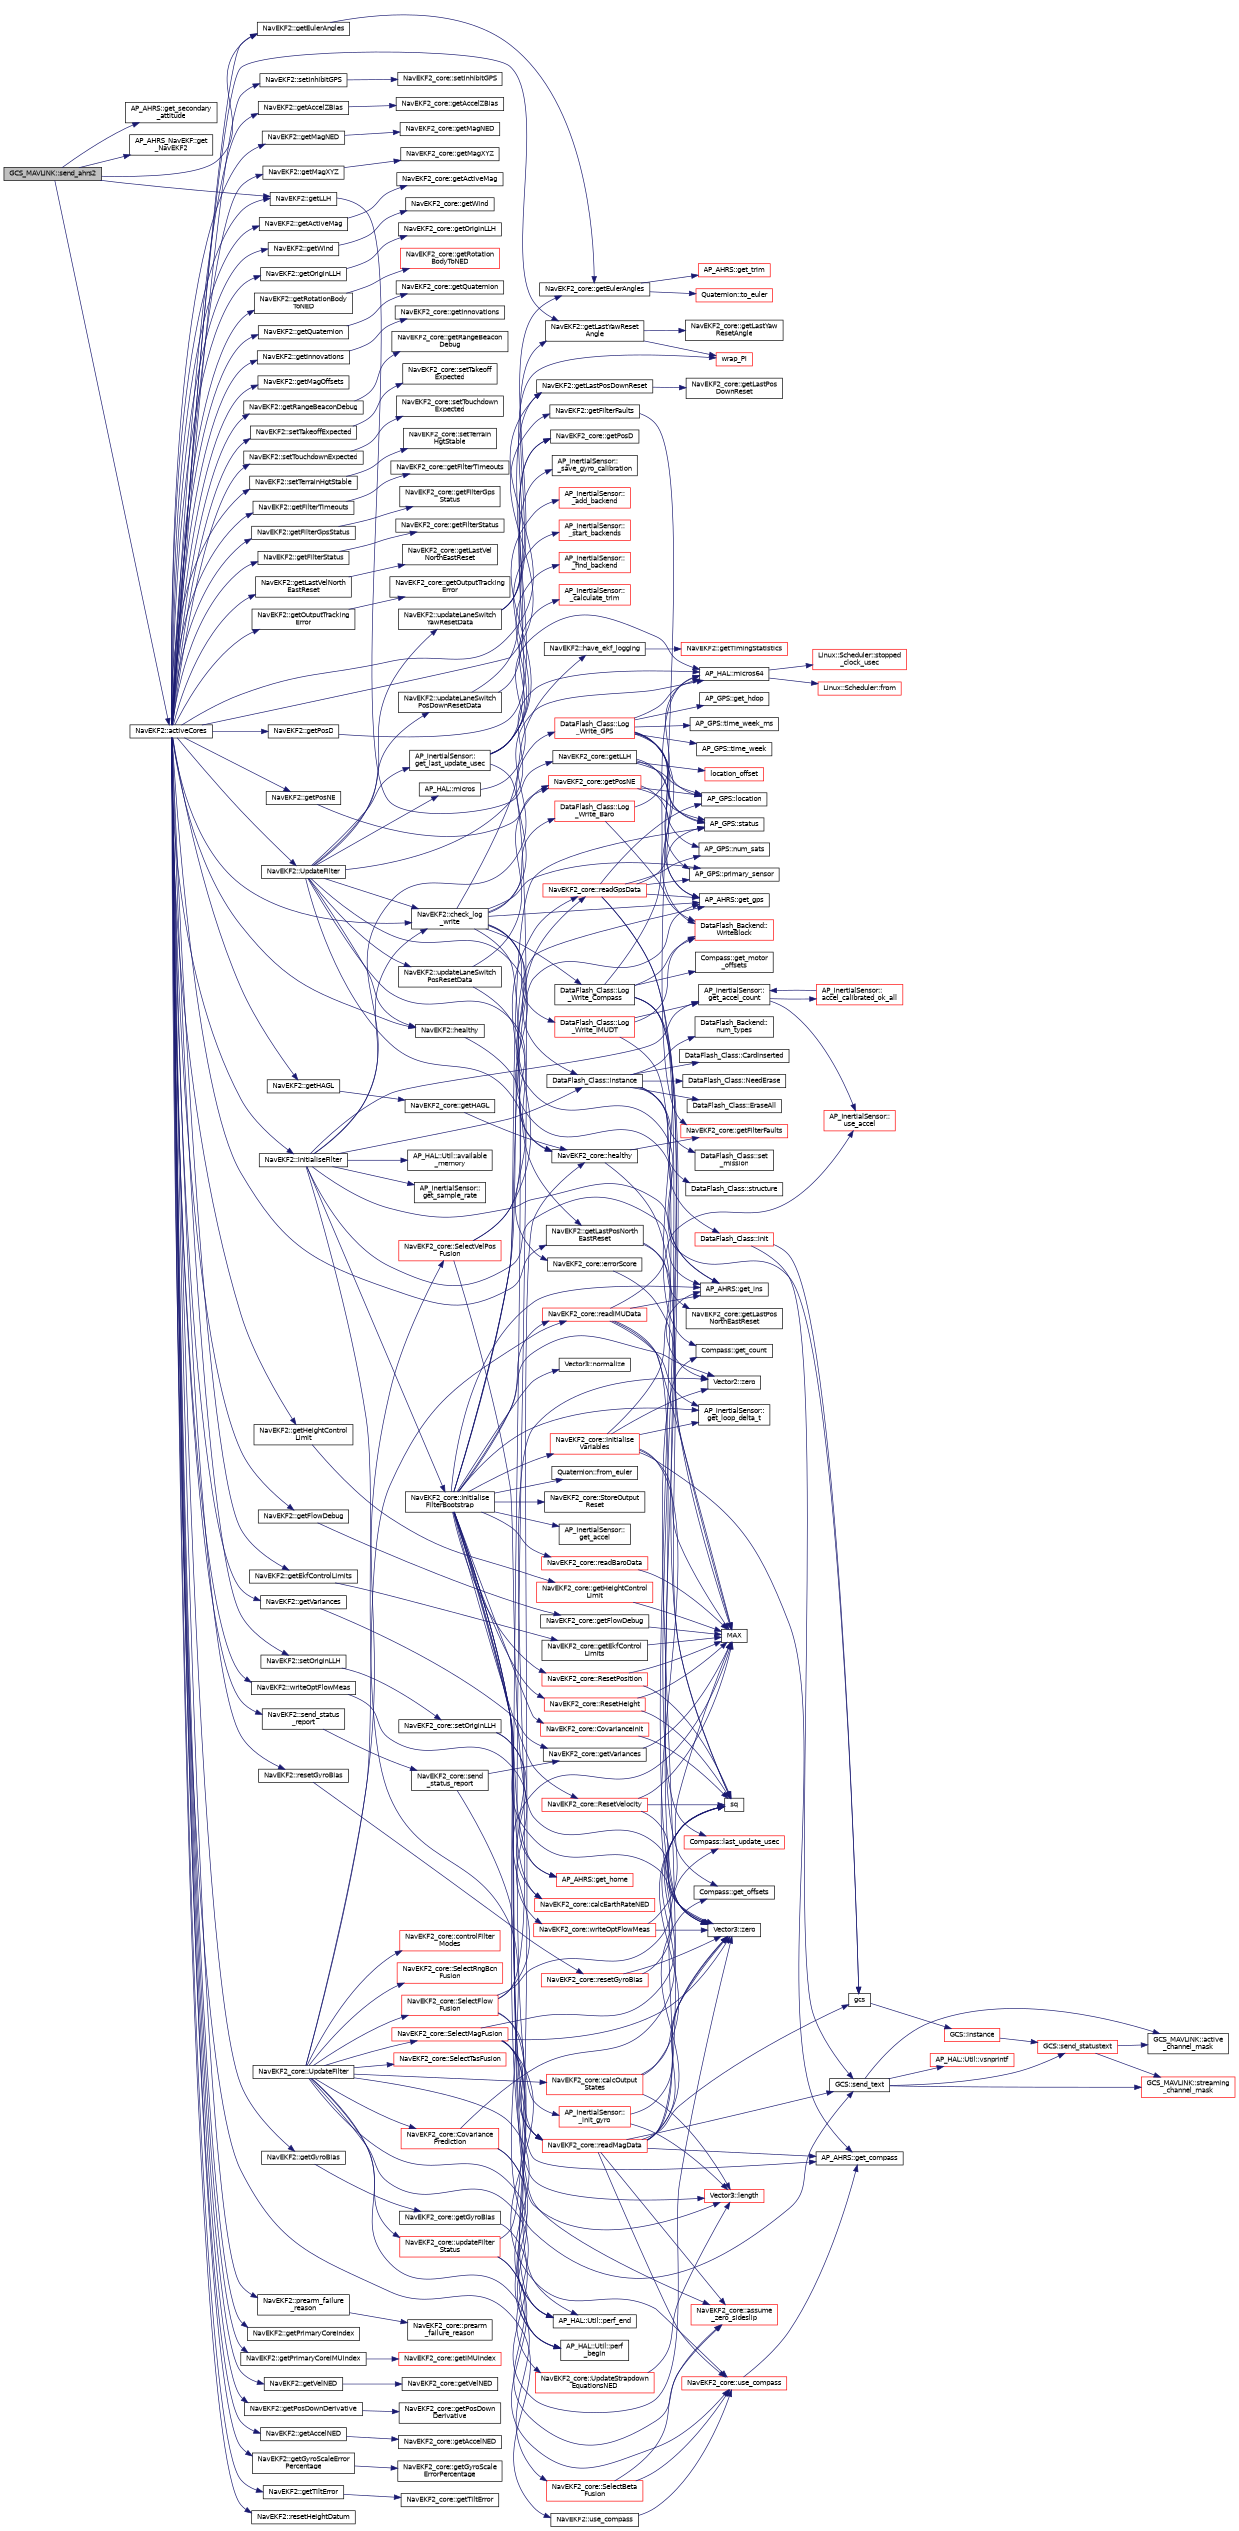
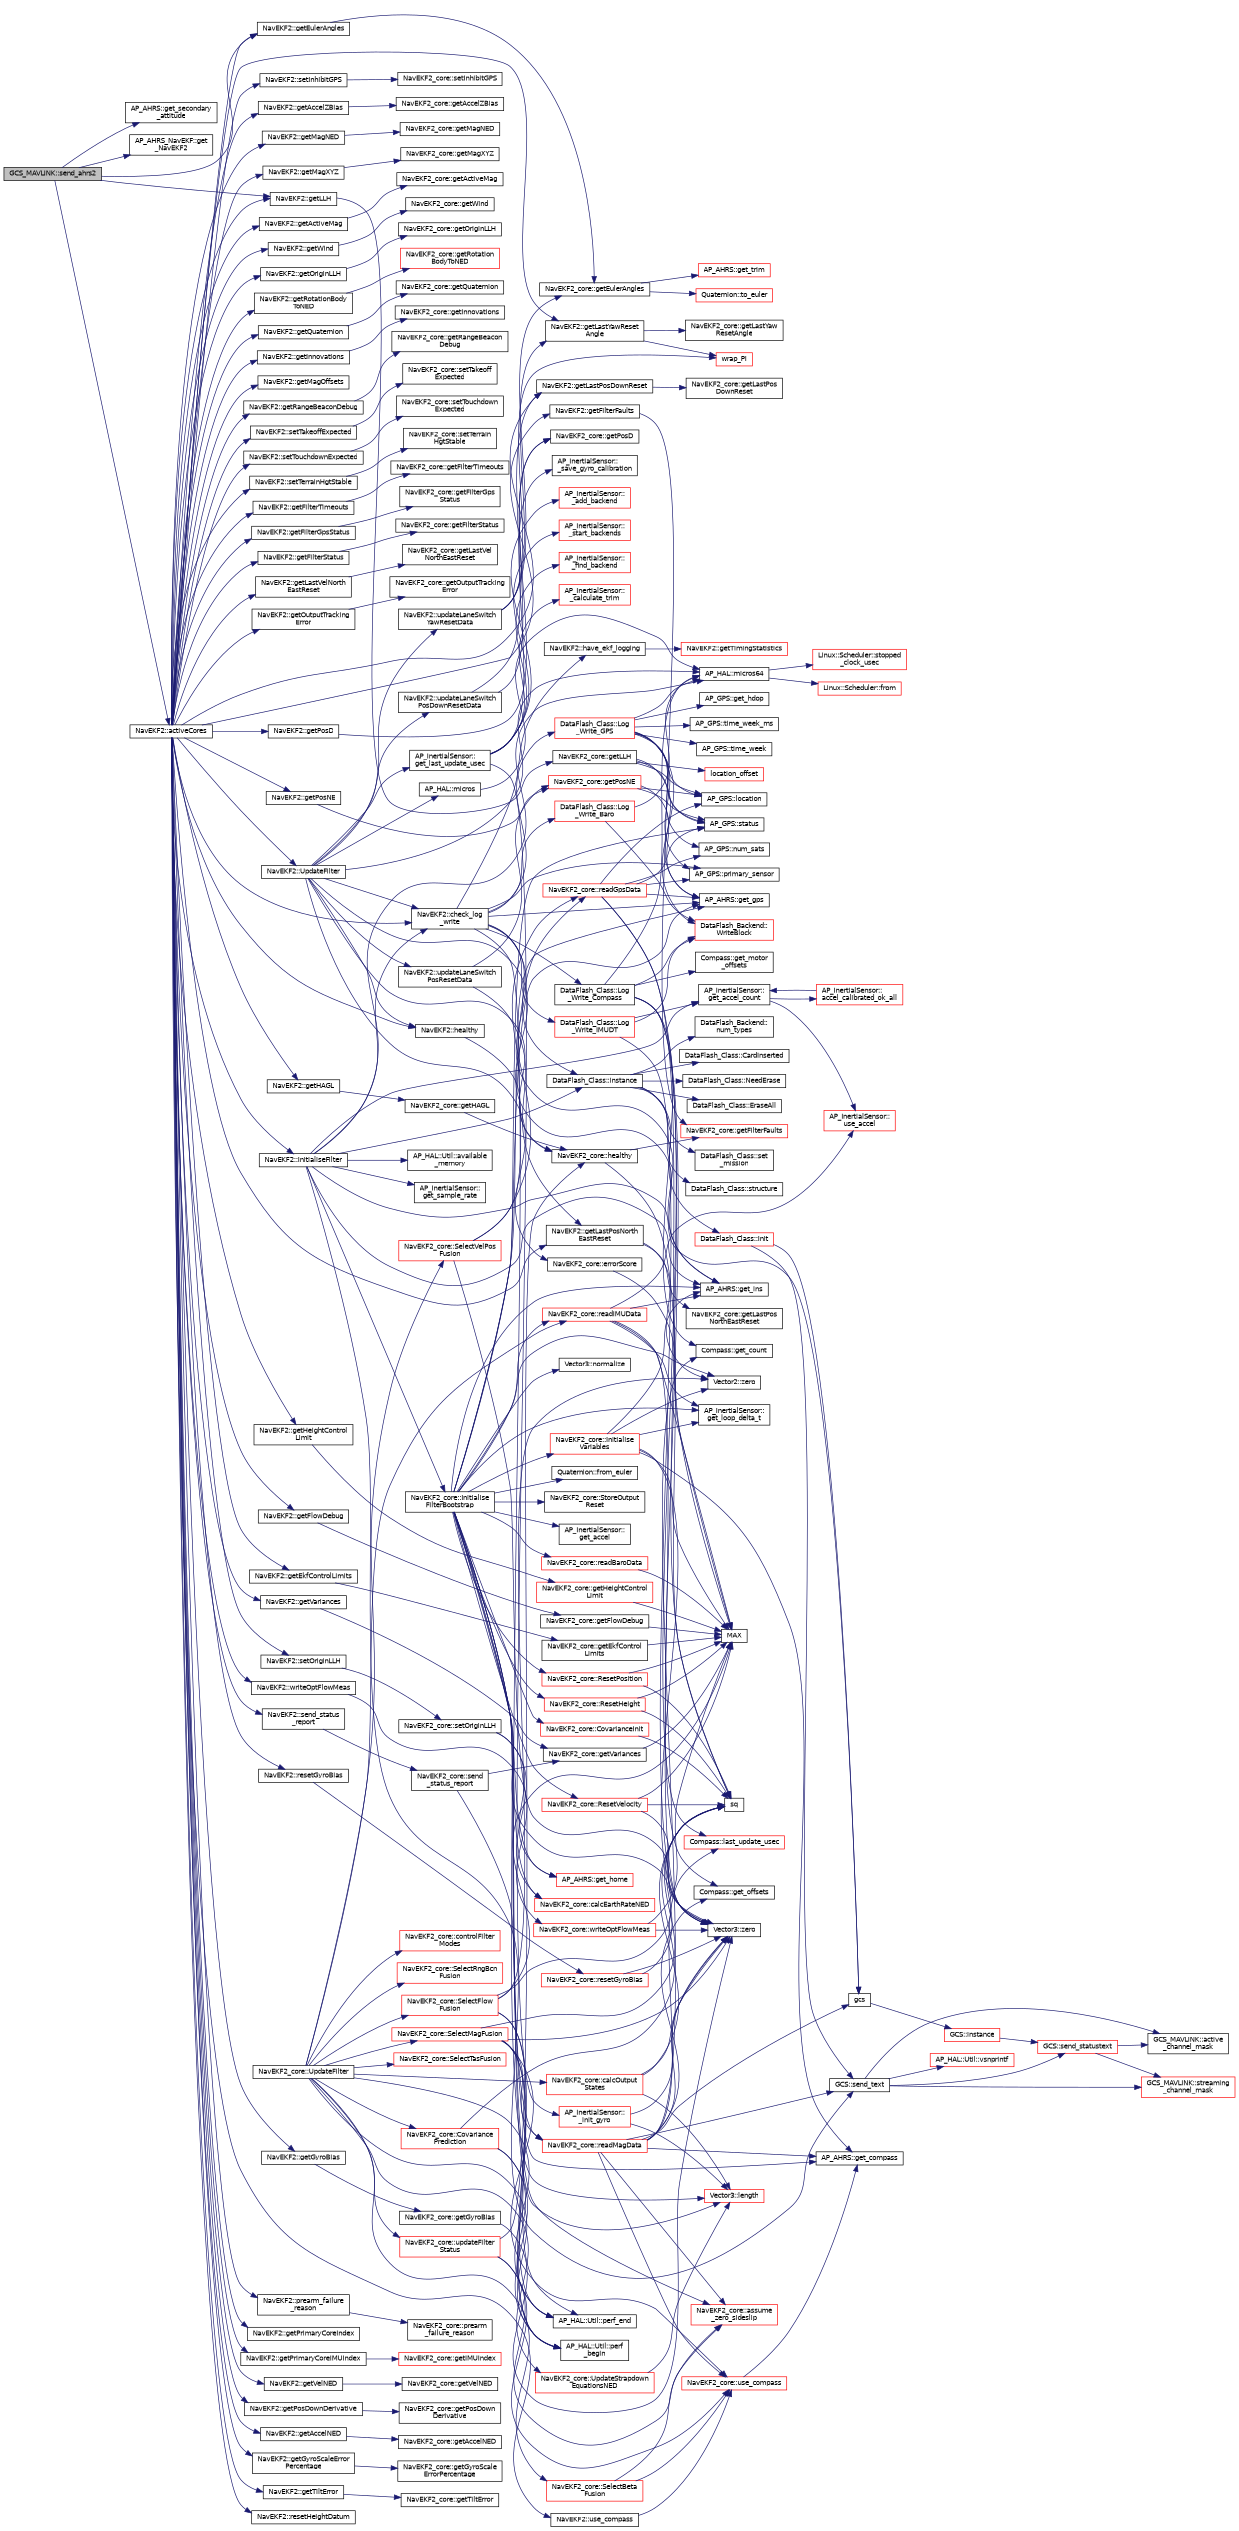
(522, 2072) -> (521, 2183)
